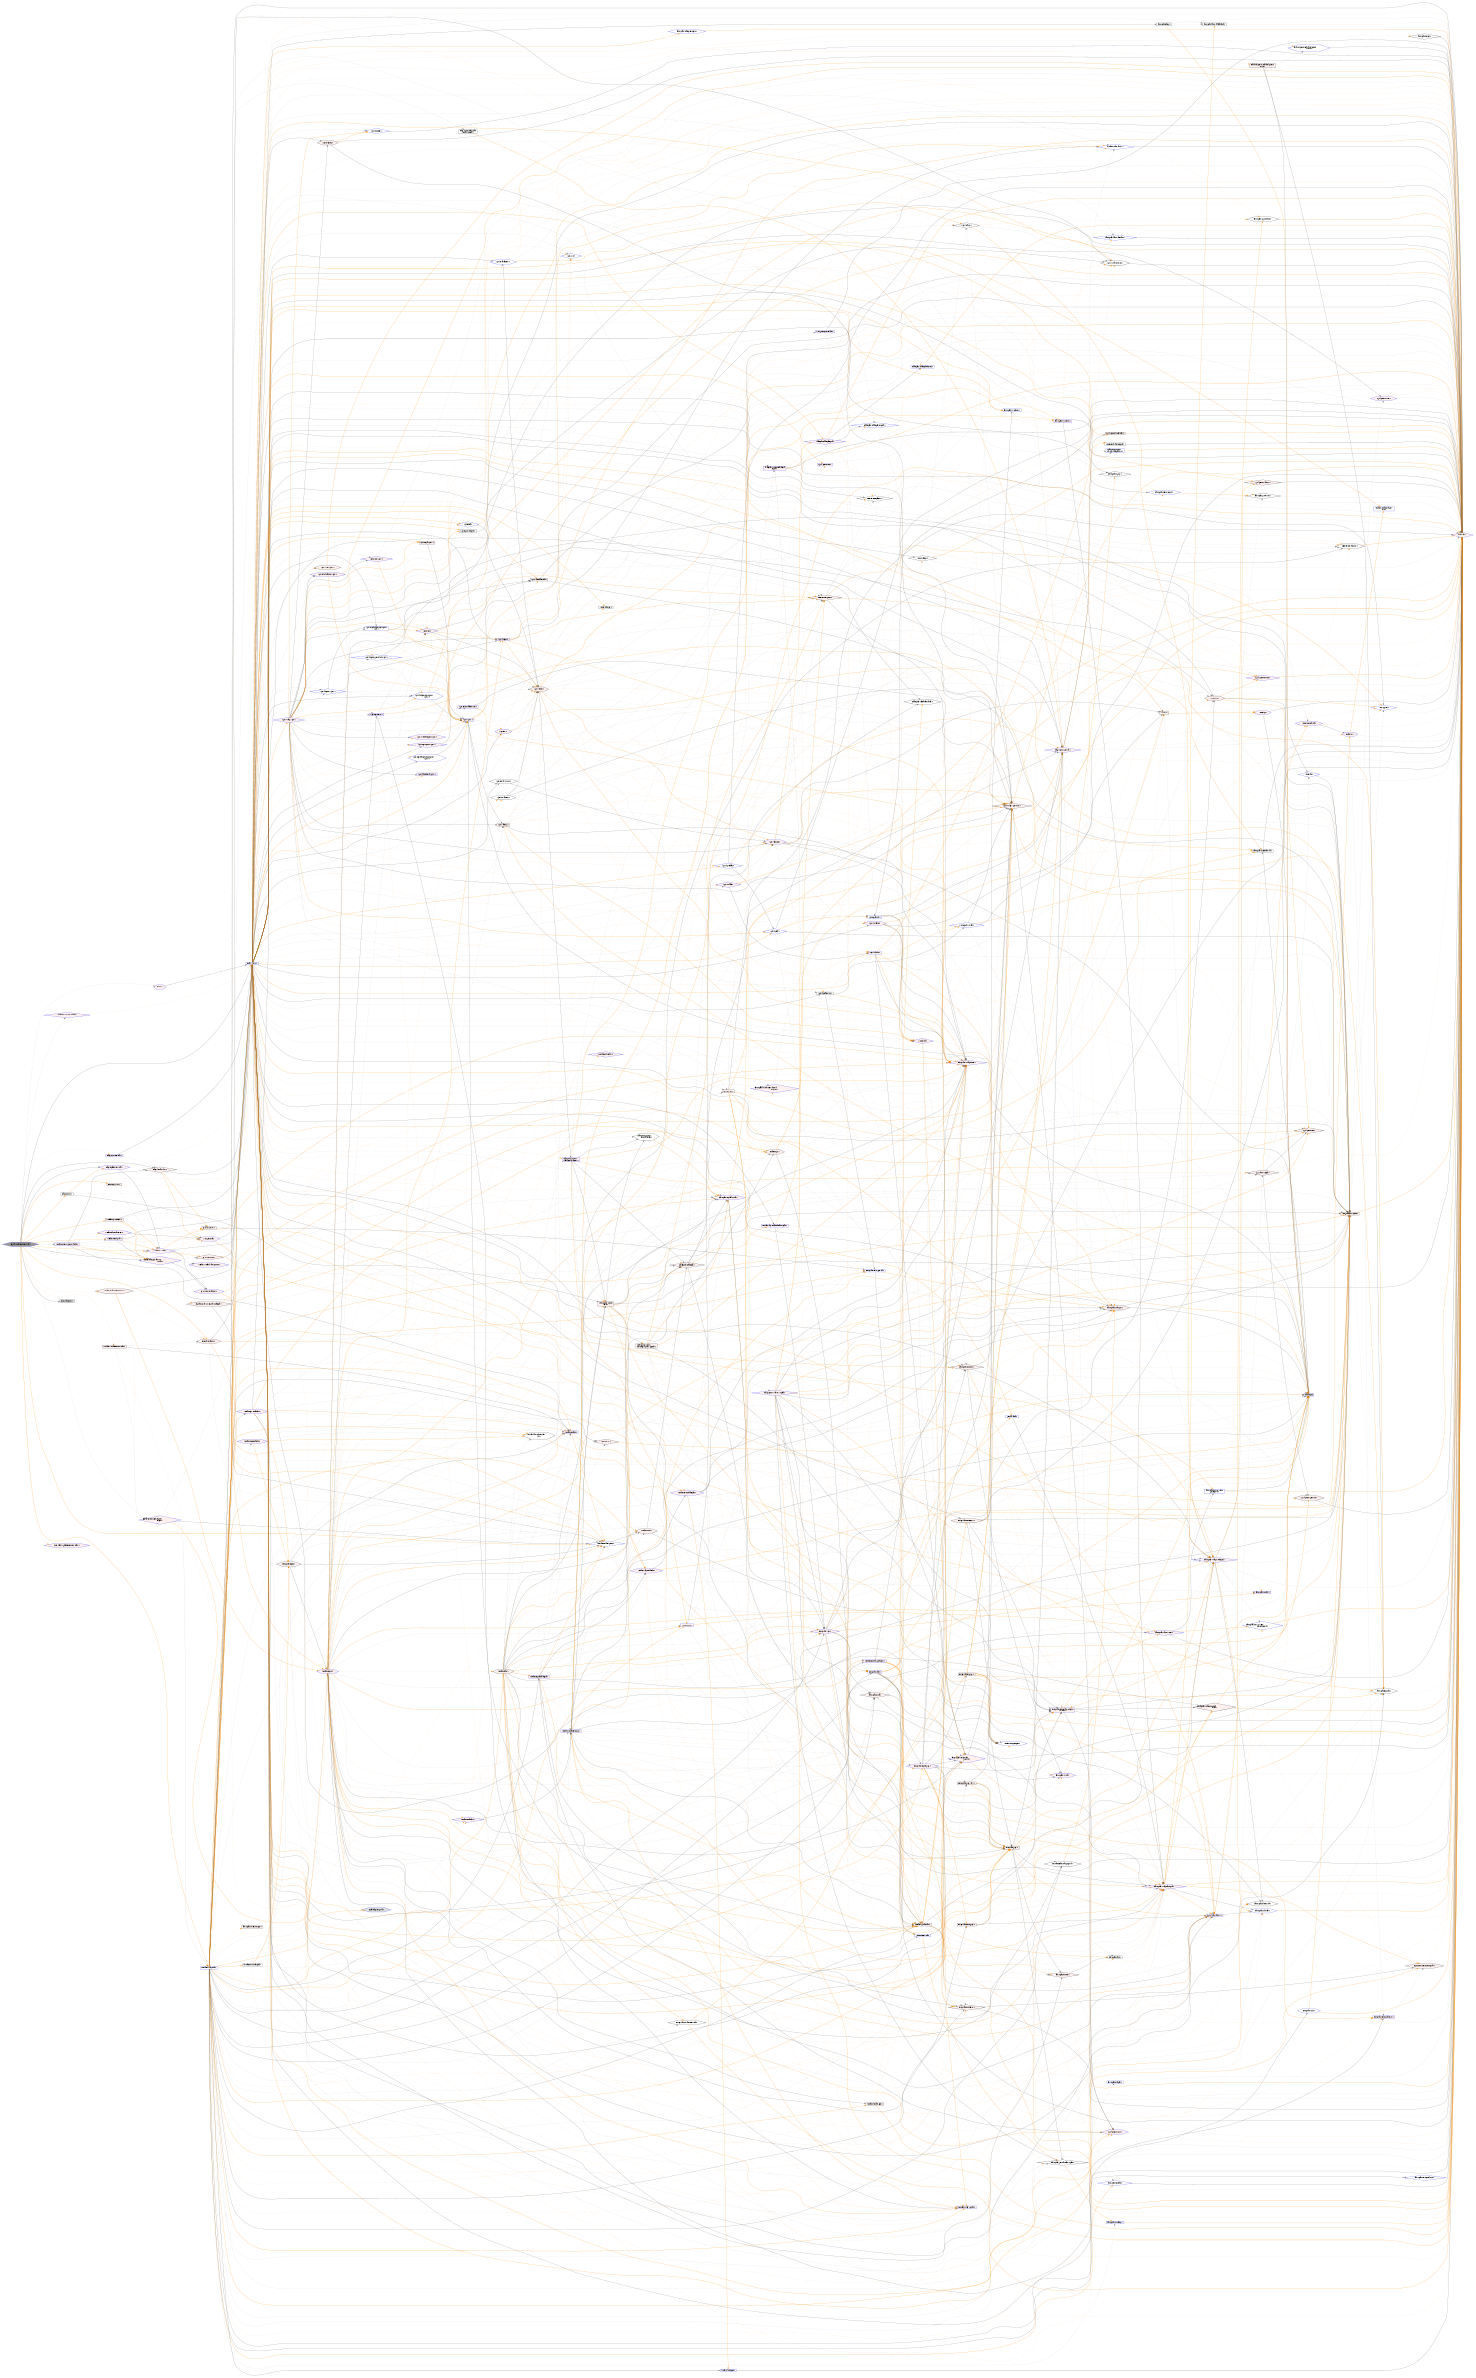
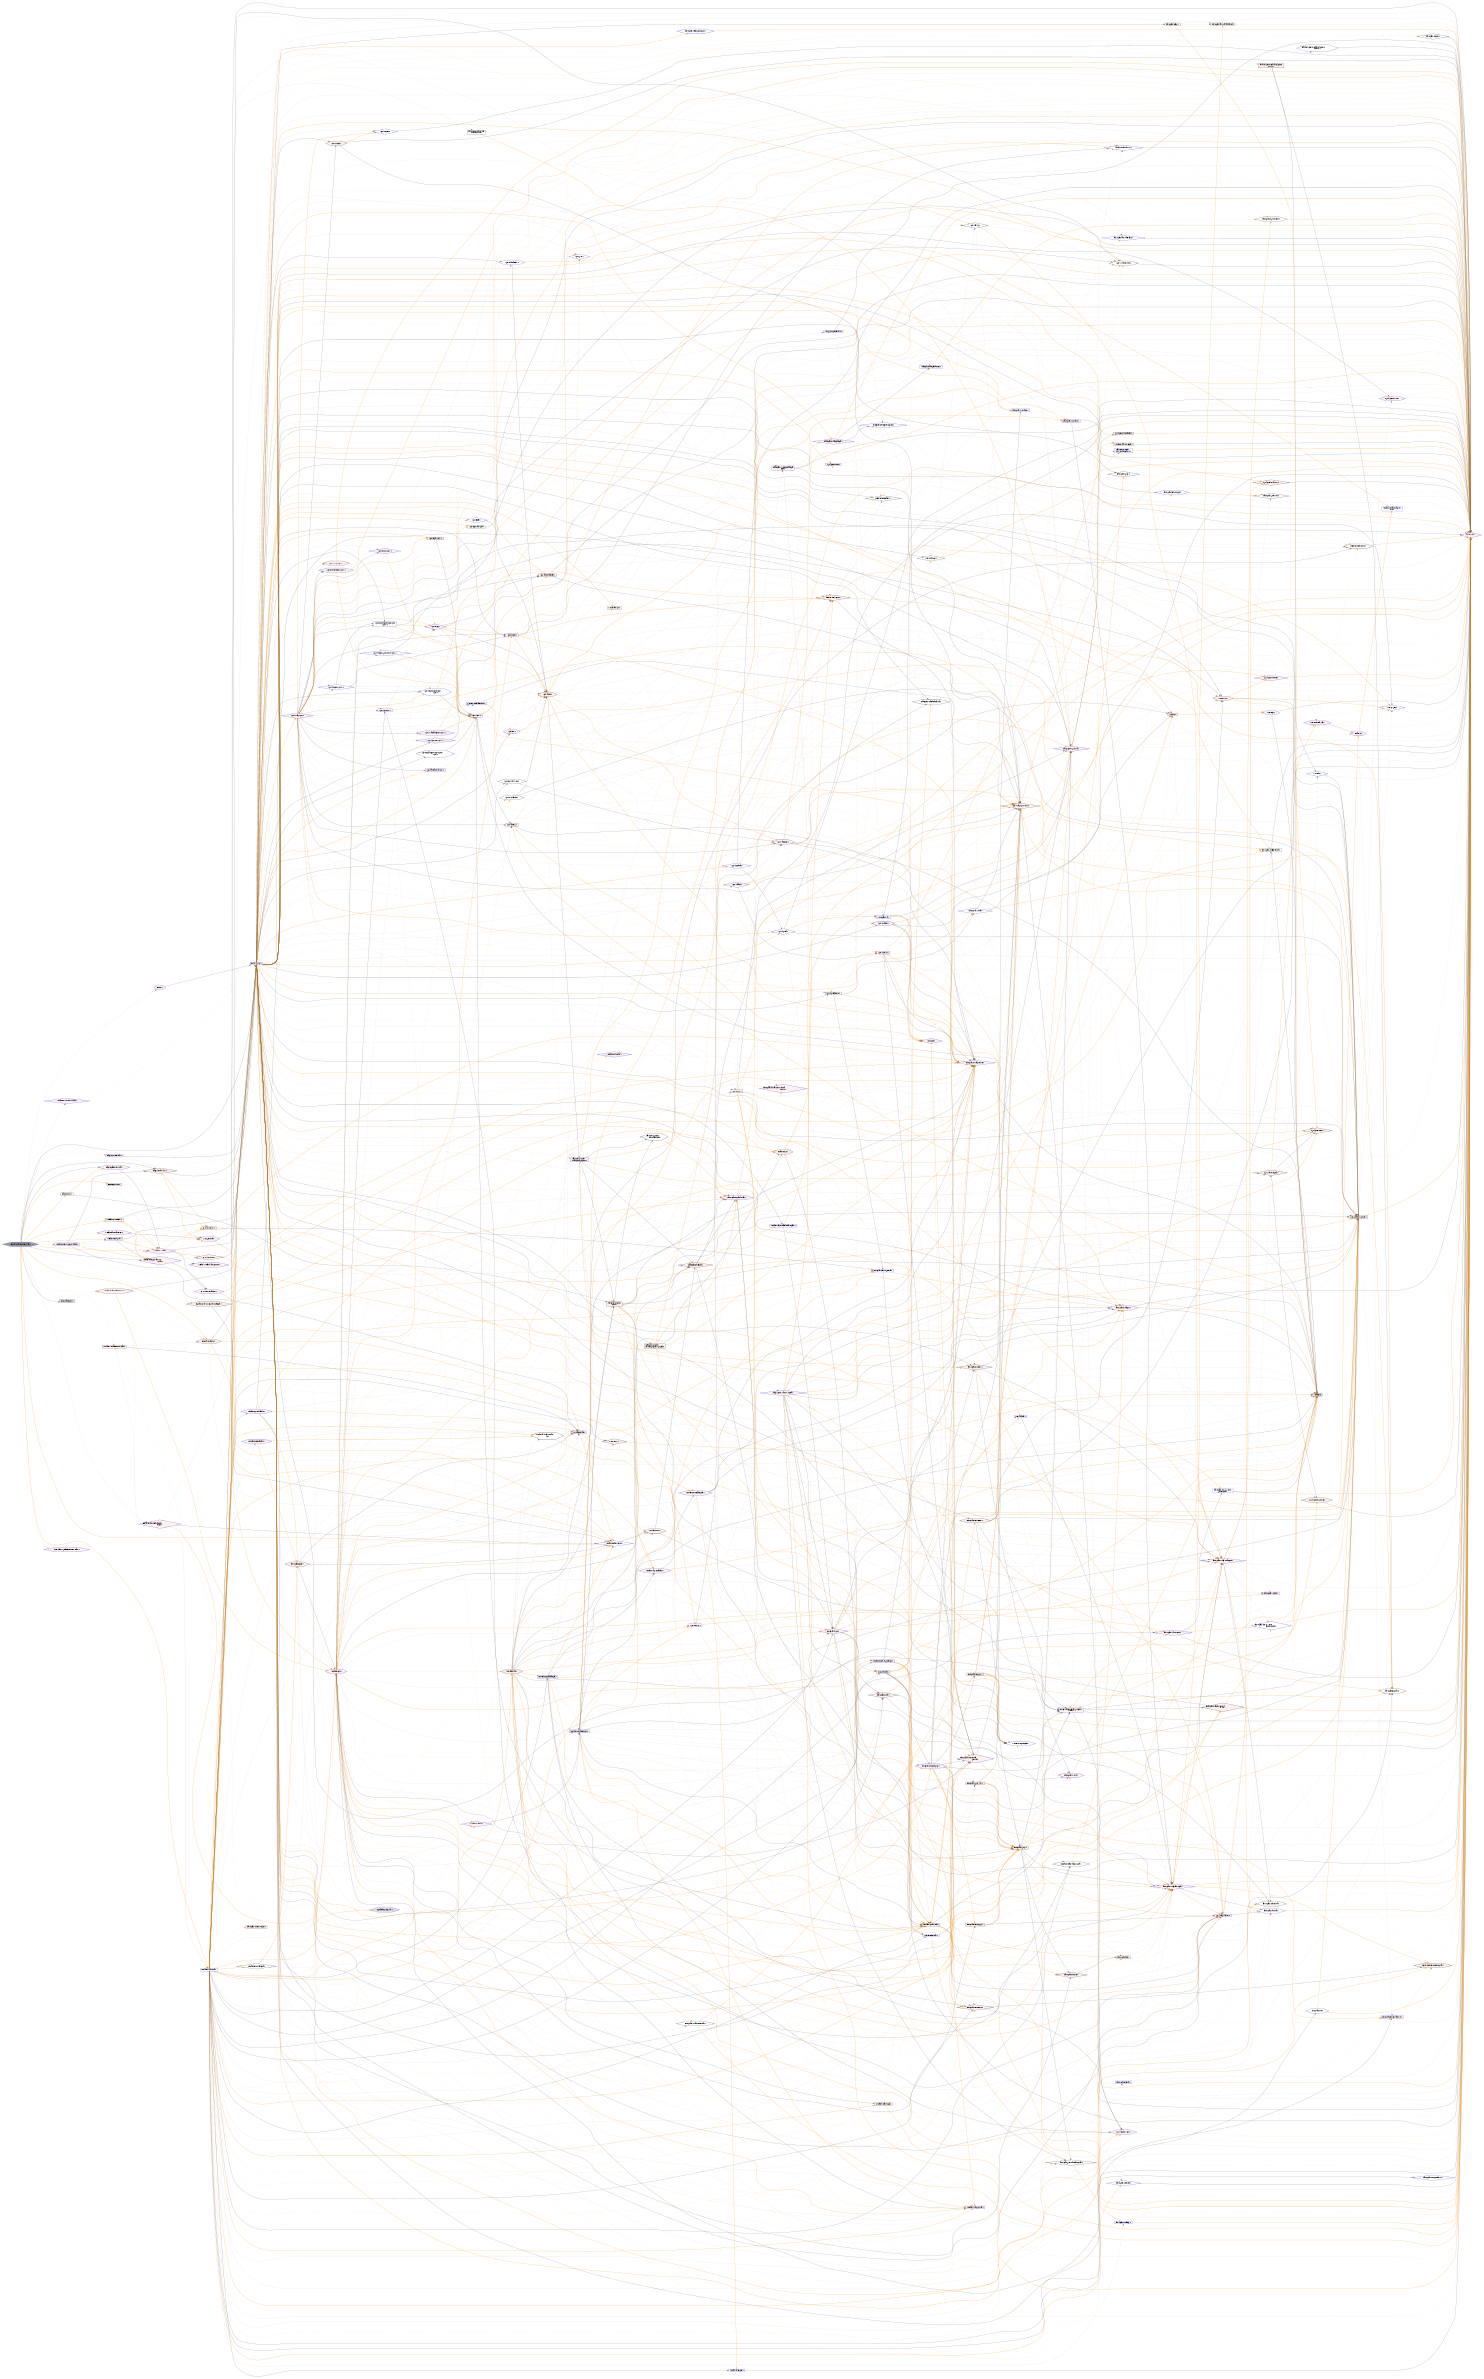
(1115, 1308) -> (1124, 1308)
(252, 1965) -> (257, 1966)
